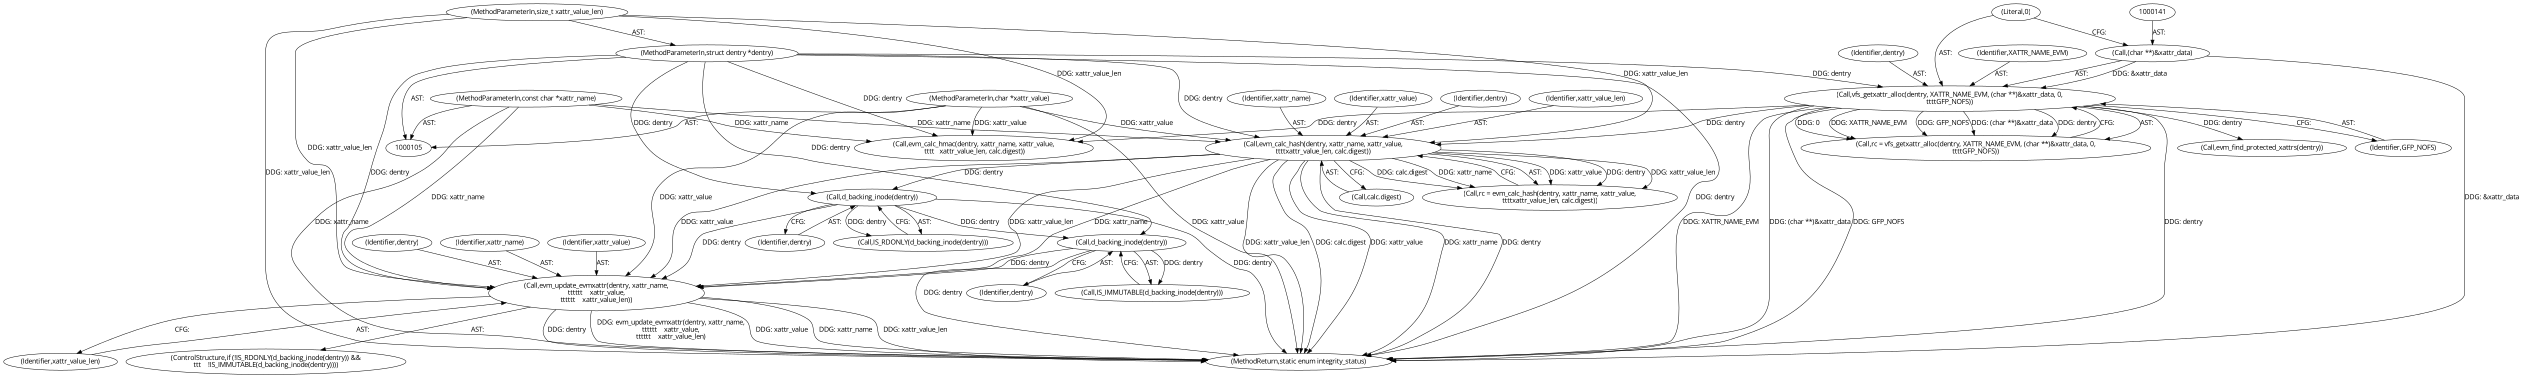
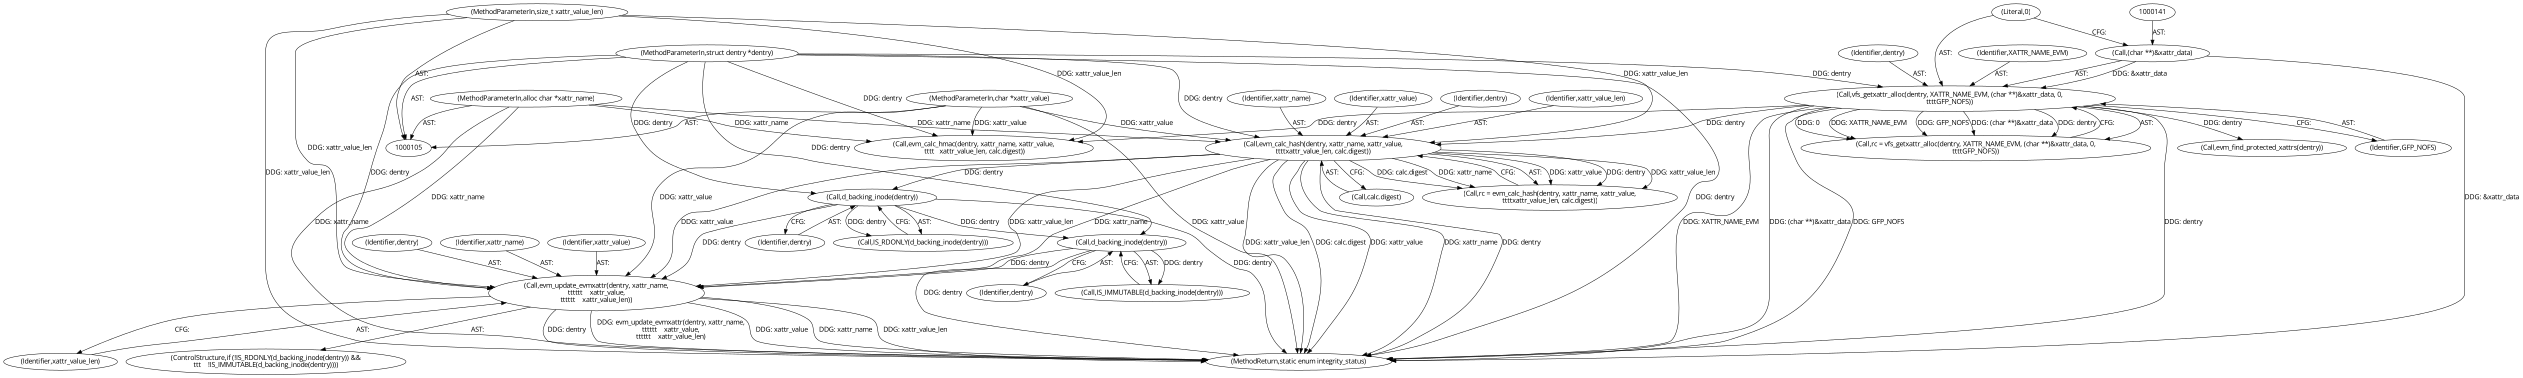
(620, 32) -> (431, 60)
(526, 99) -> (526, 99)
